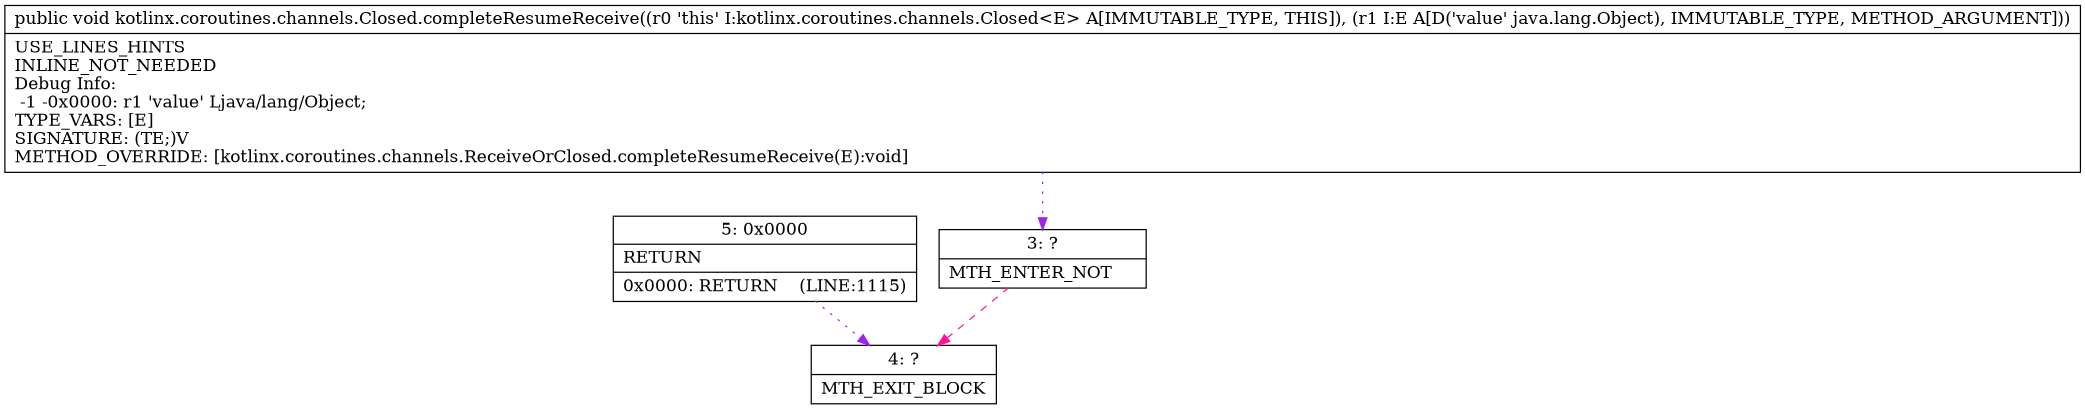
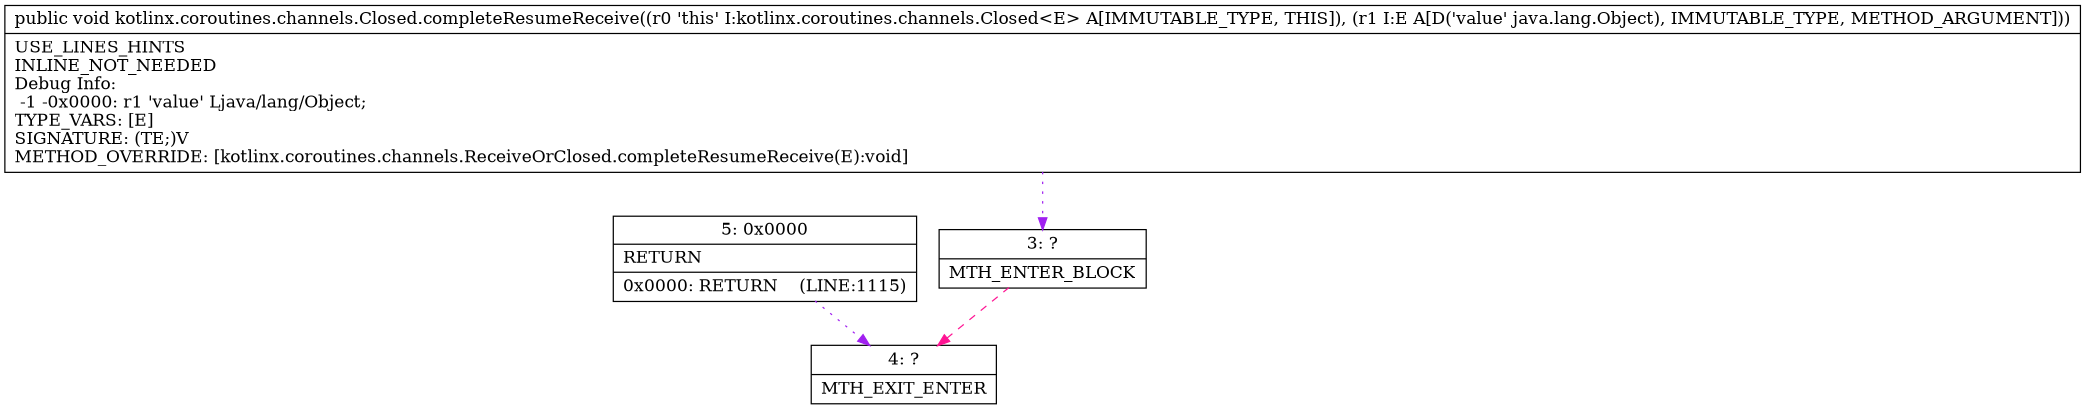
(1030, 273) -> (1043, 273)
(904, 389) -> (904, 389)
